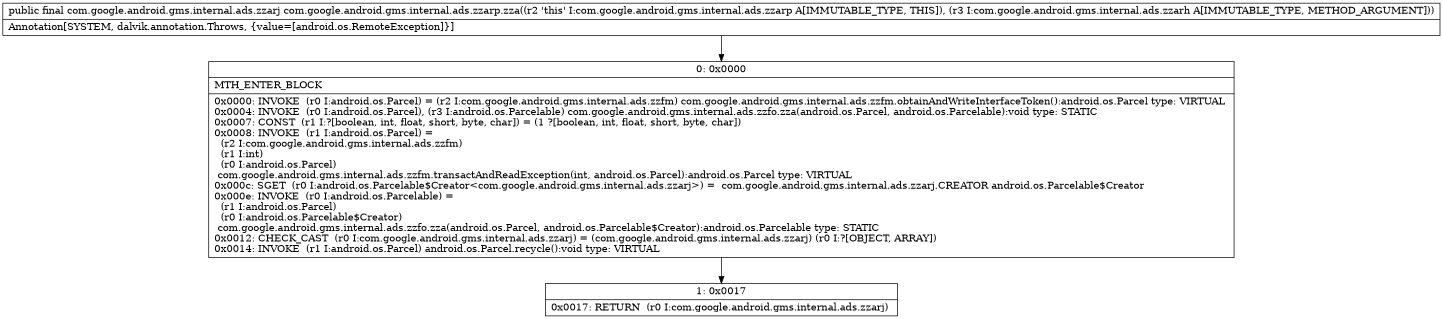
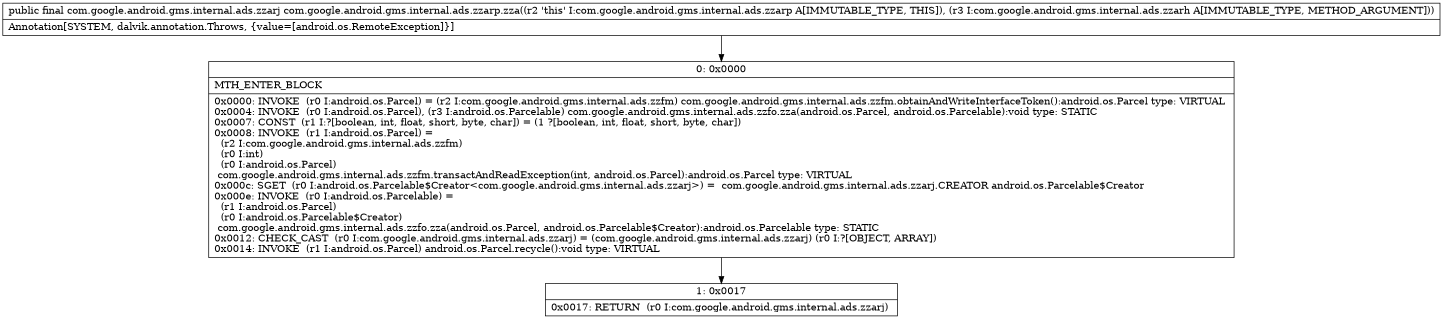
(239, 154) -> (239, 154)
